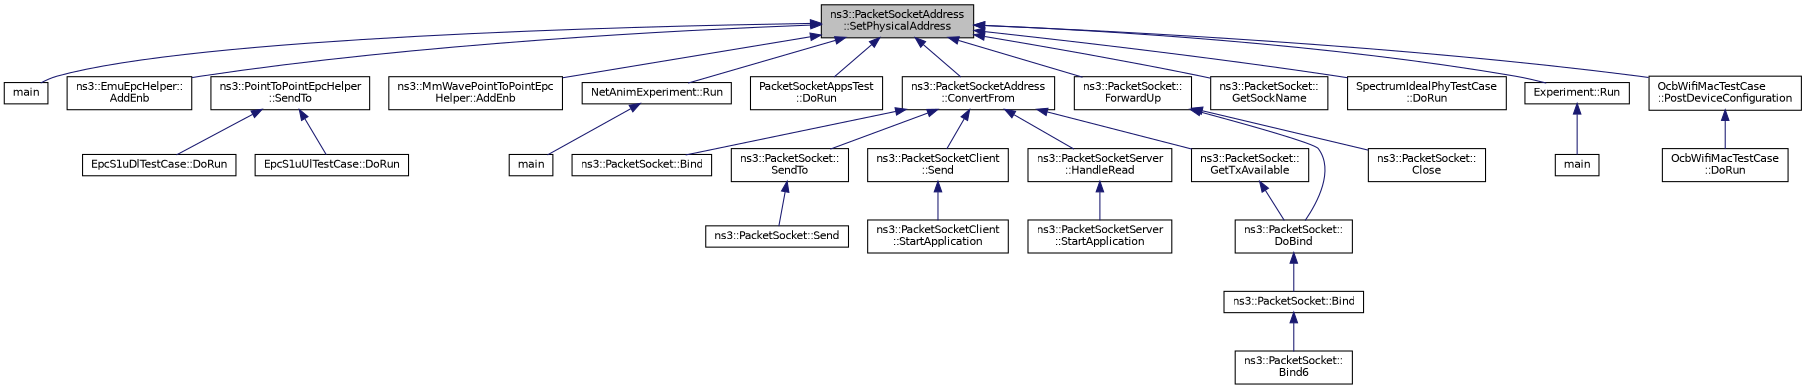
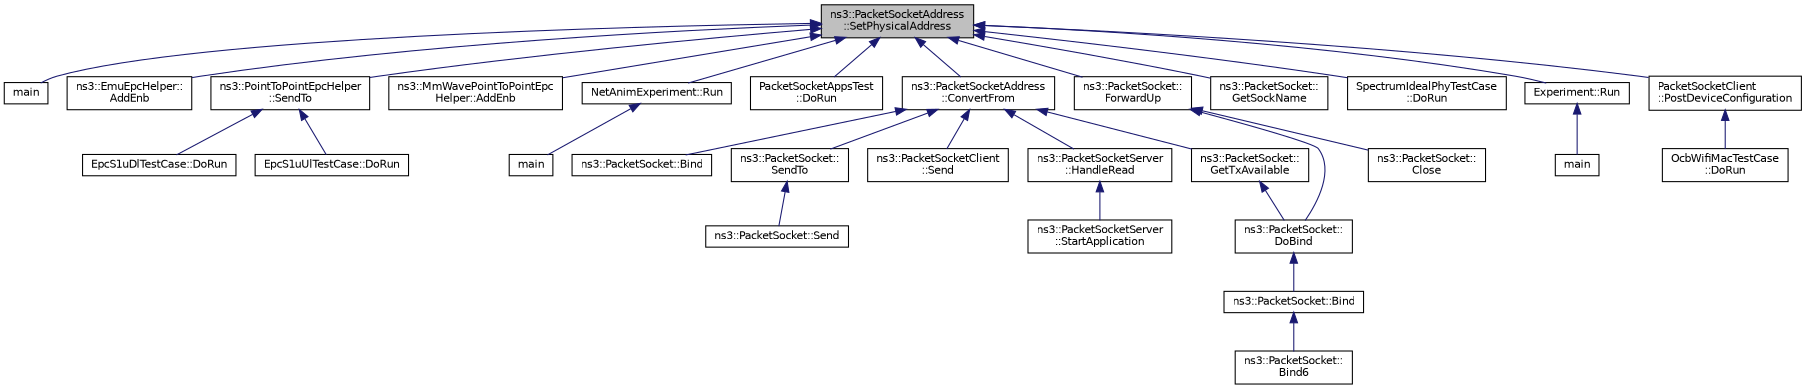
none -> (590, 50)
(1725, 93) -> (1725, 93)
(938, 236) -> none
